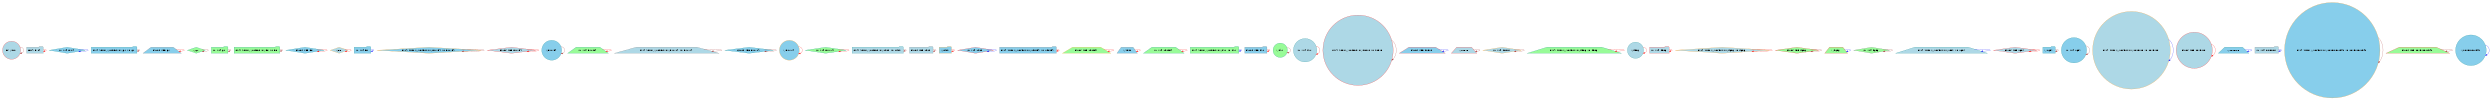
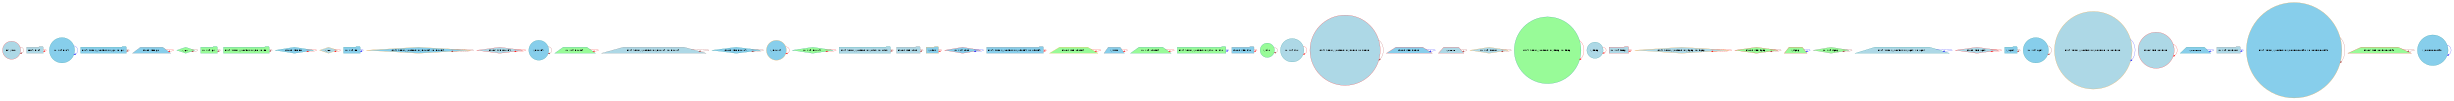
(67, 50) -> (62, 50)
(512, 50) -> (500, 50)
(1574, 50) -> (1548, 50)
(1942, 50) -> (1902, 50)
